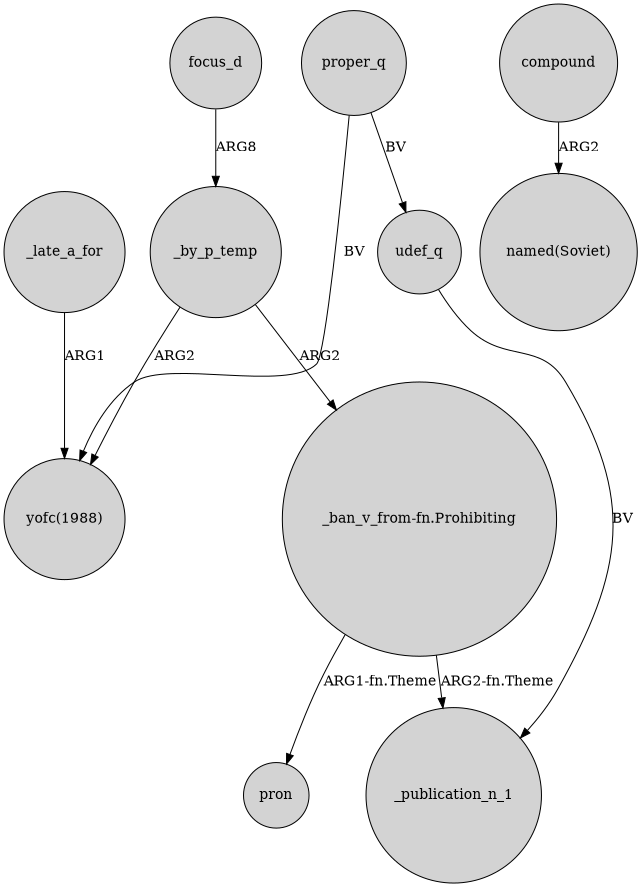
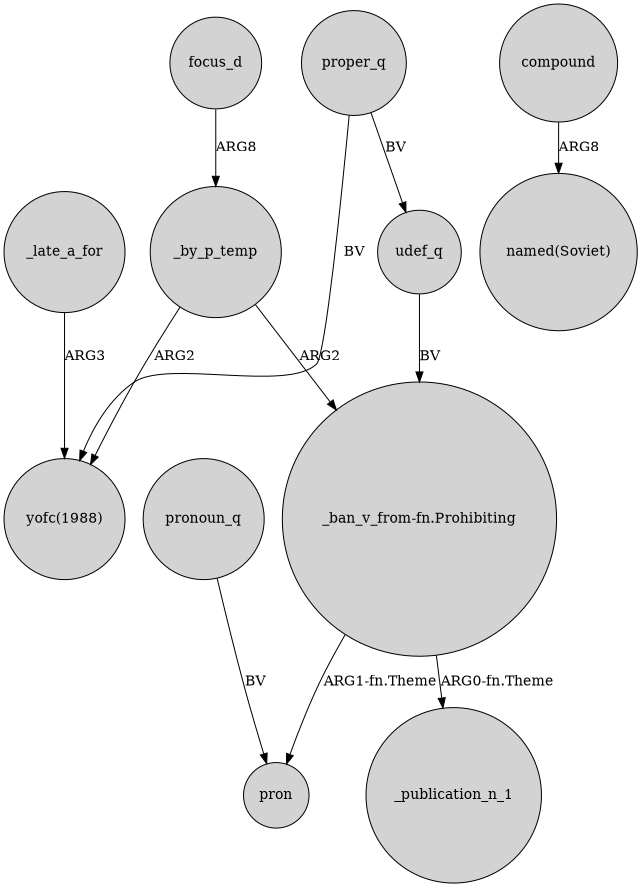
(579, 148) -> (579, 148)
(85, 356) -> (85, 356)
(607, 481) -> (419, 333)
none -> (204, 519)
(497, 682) -> (497, 682)
